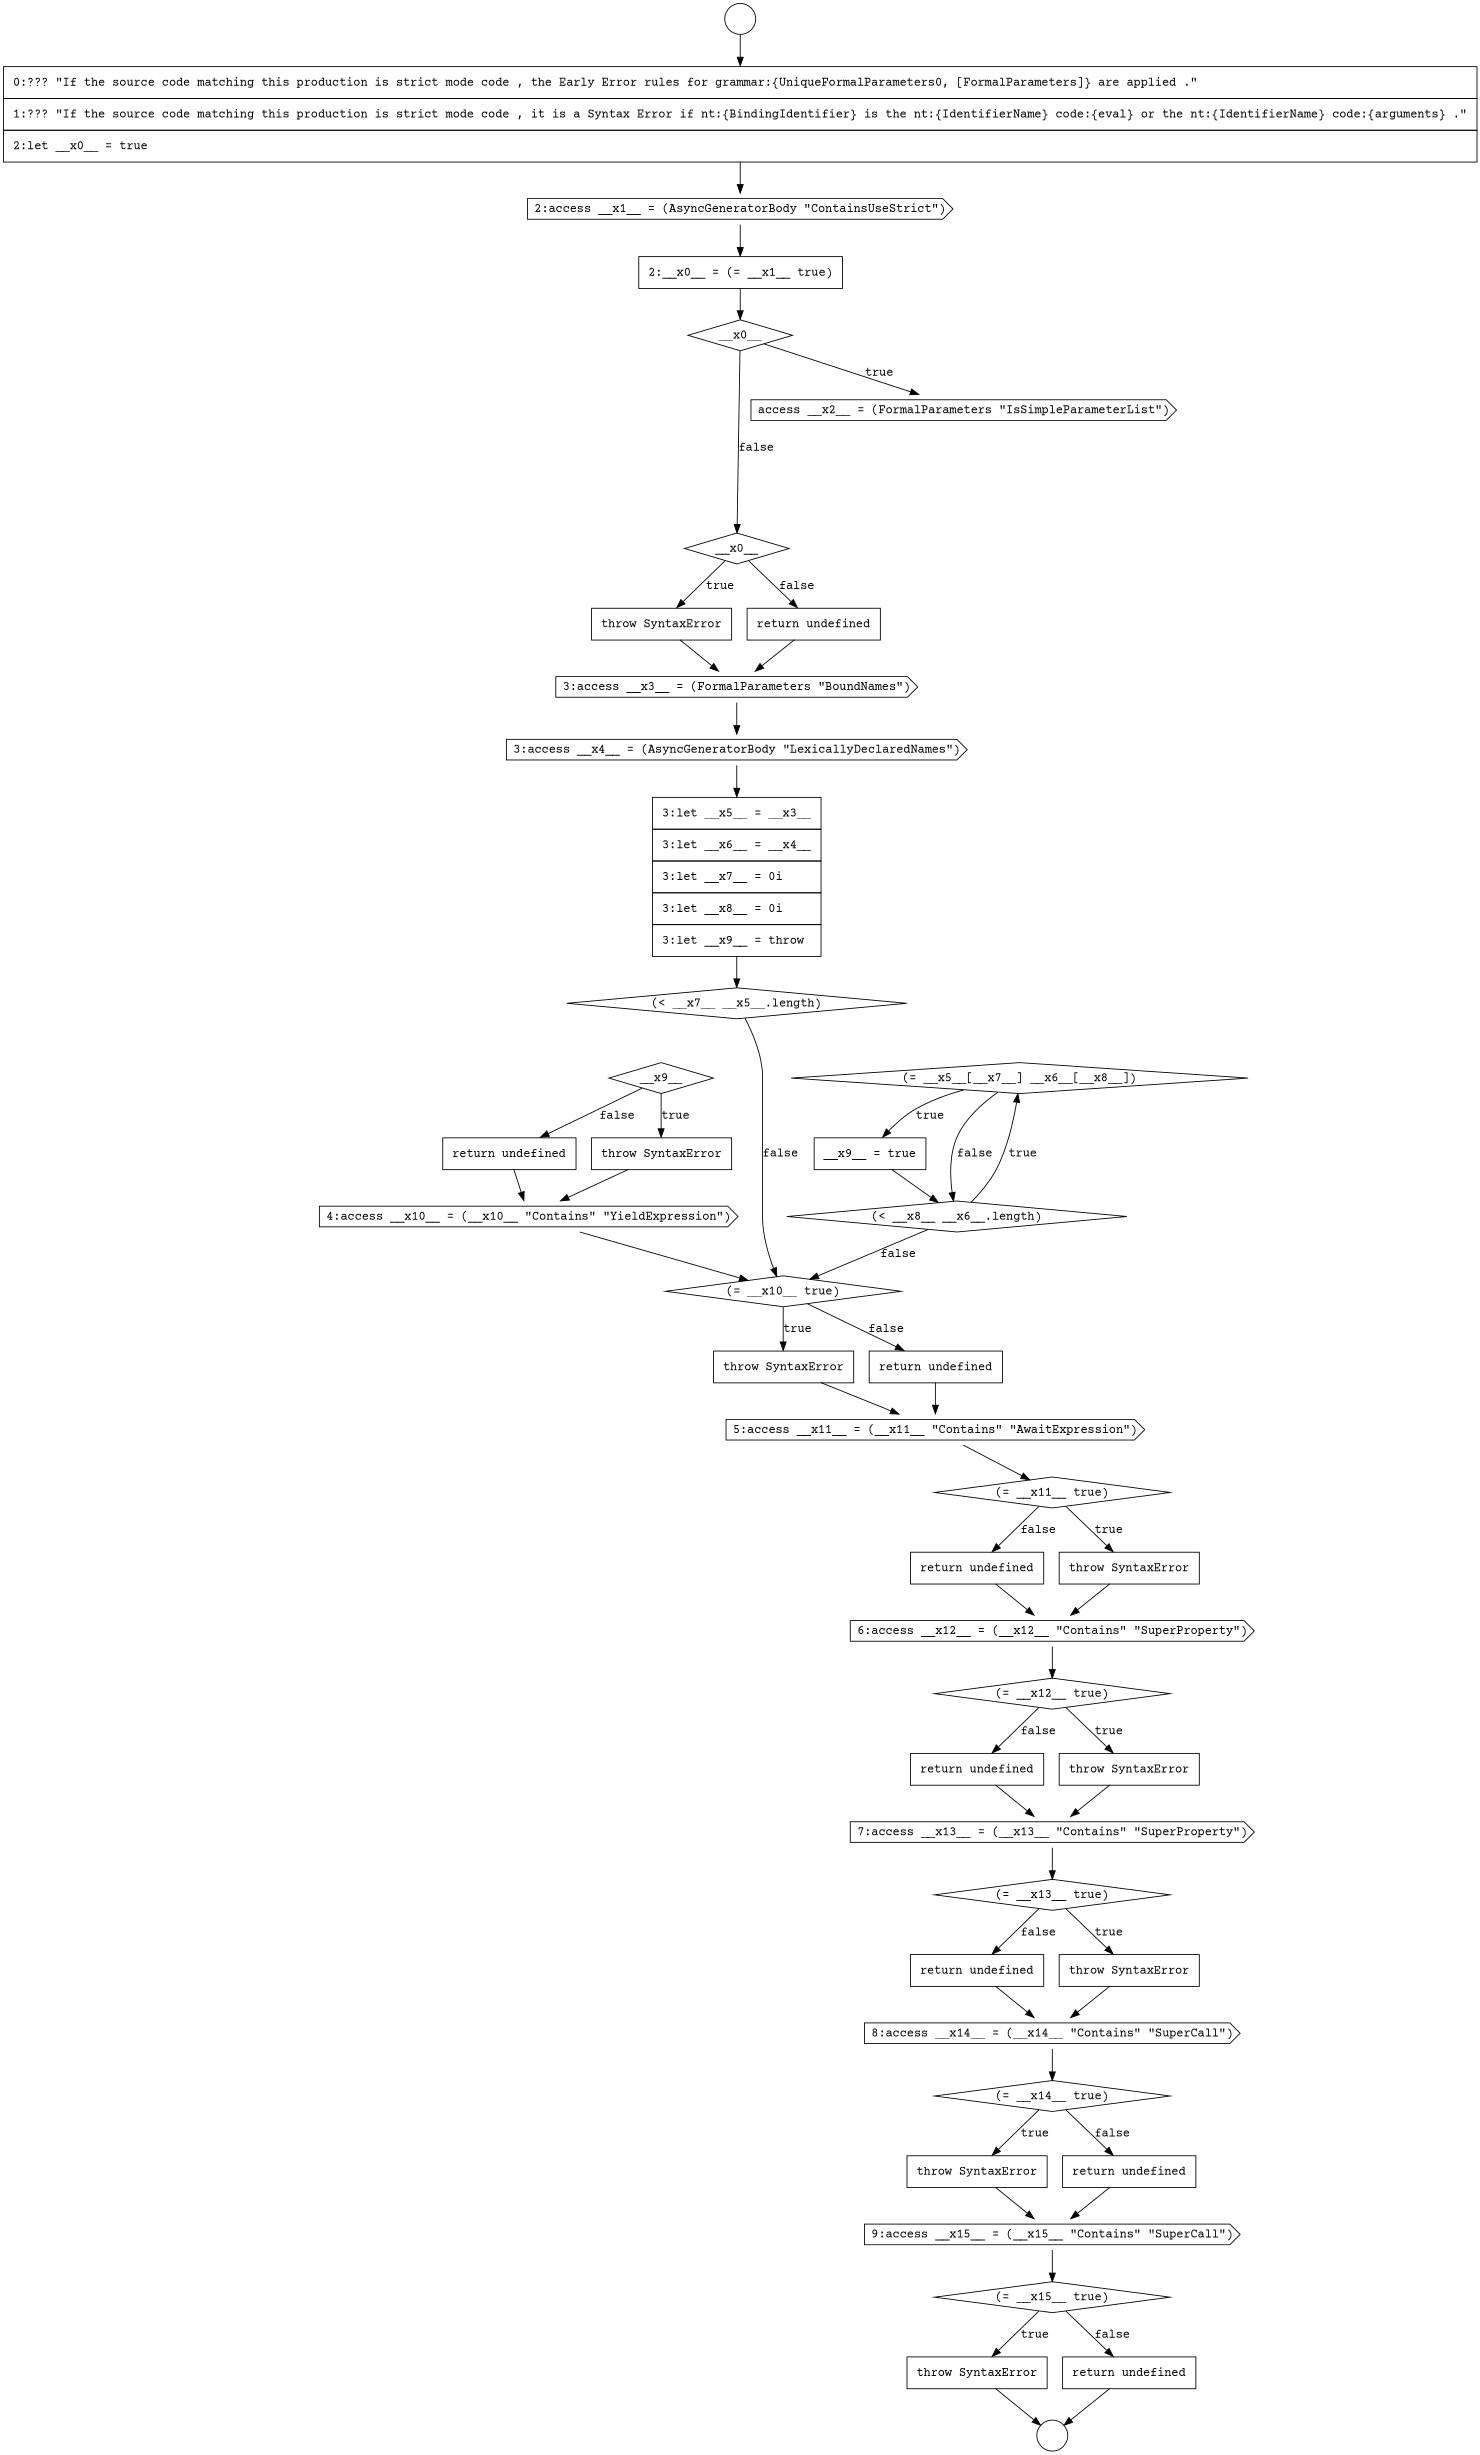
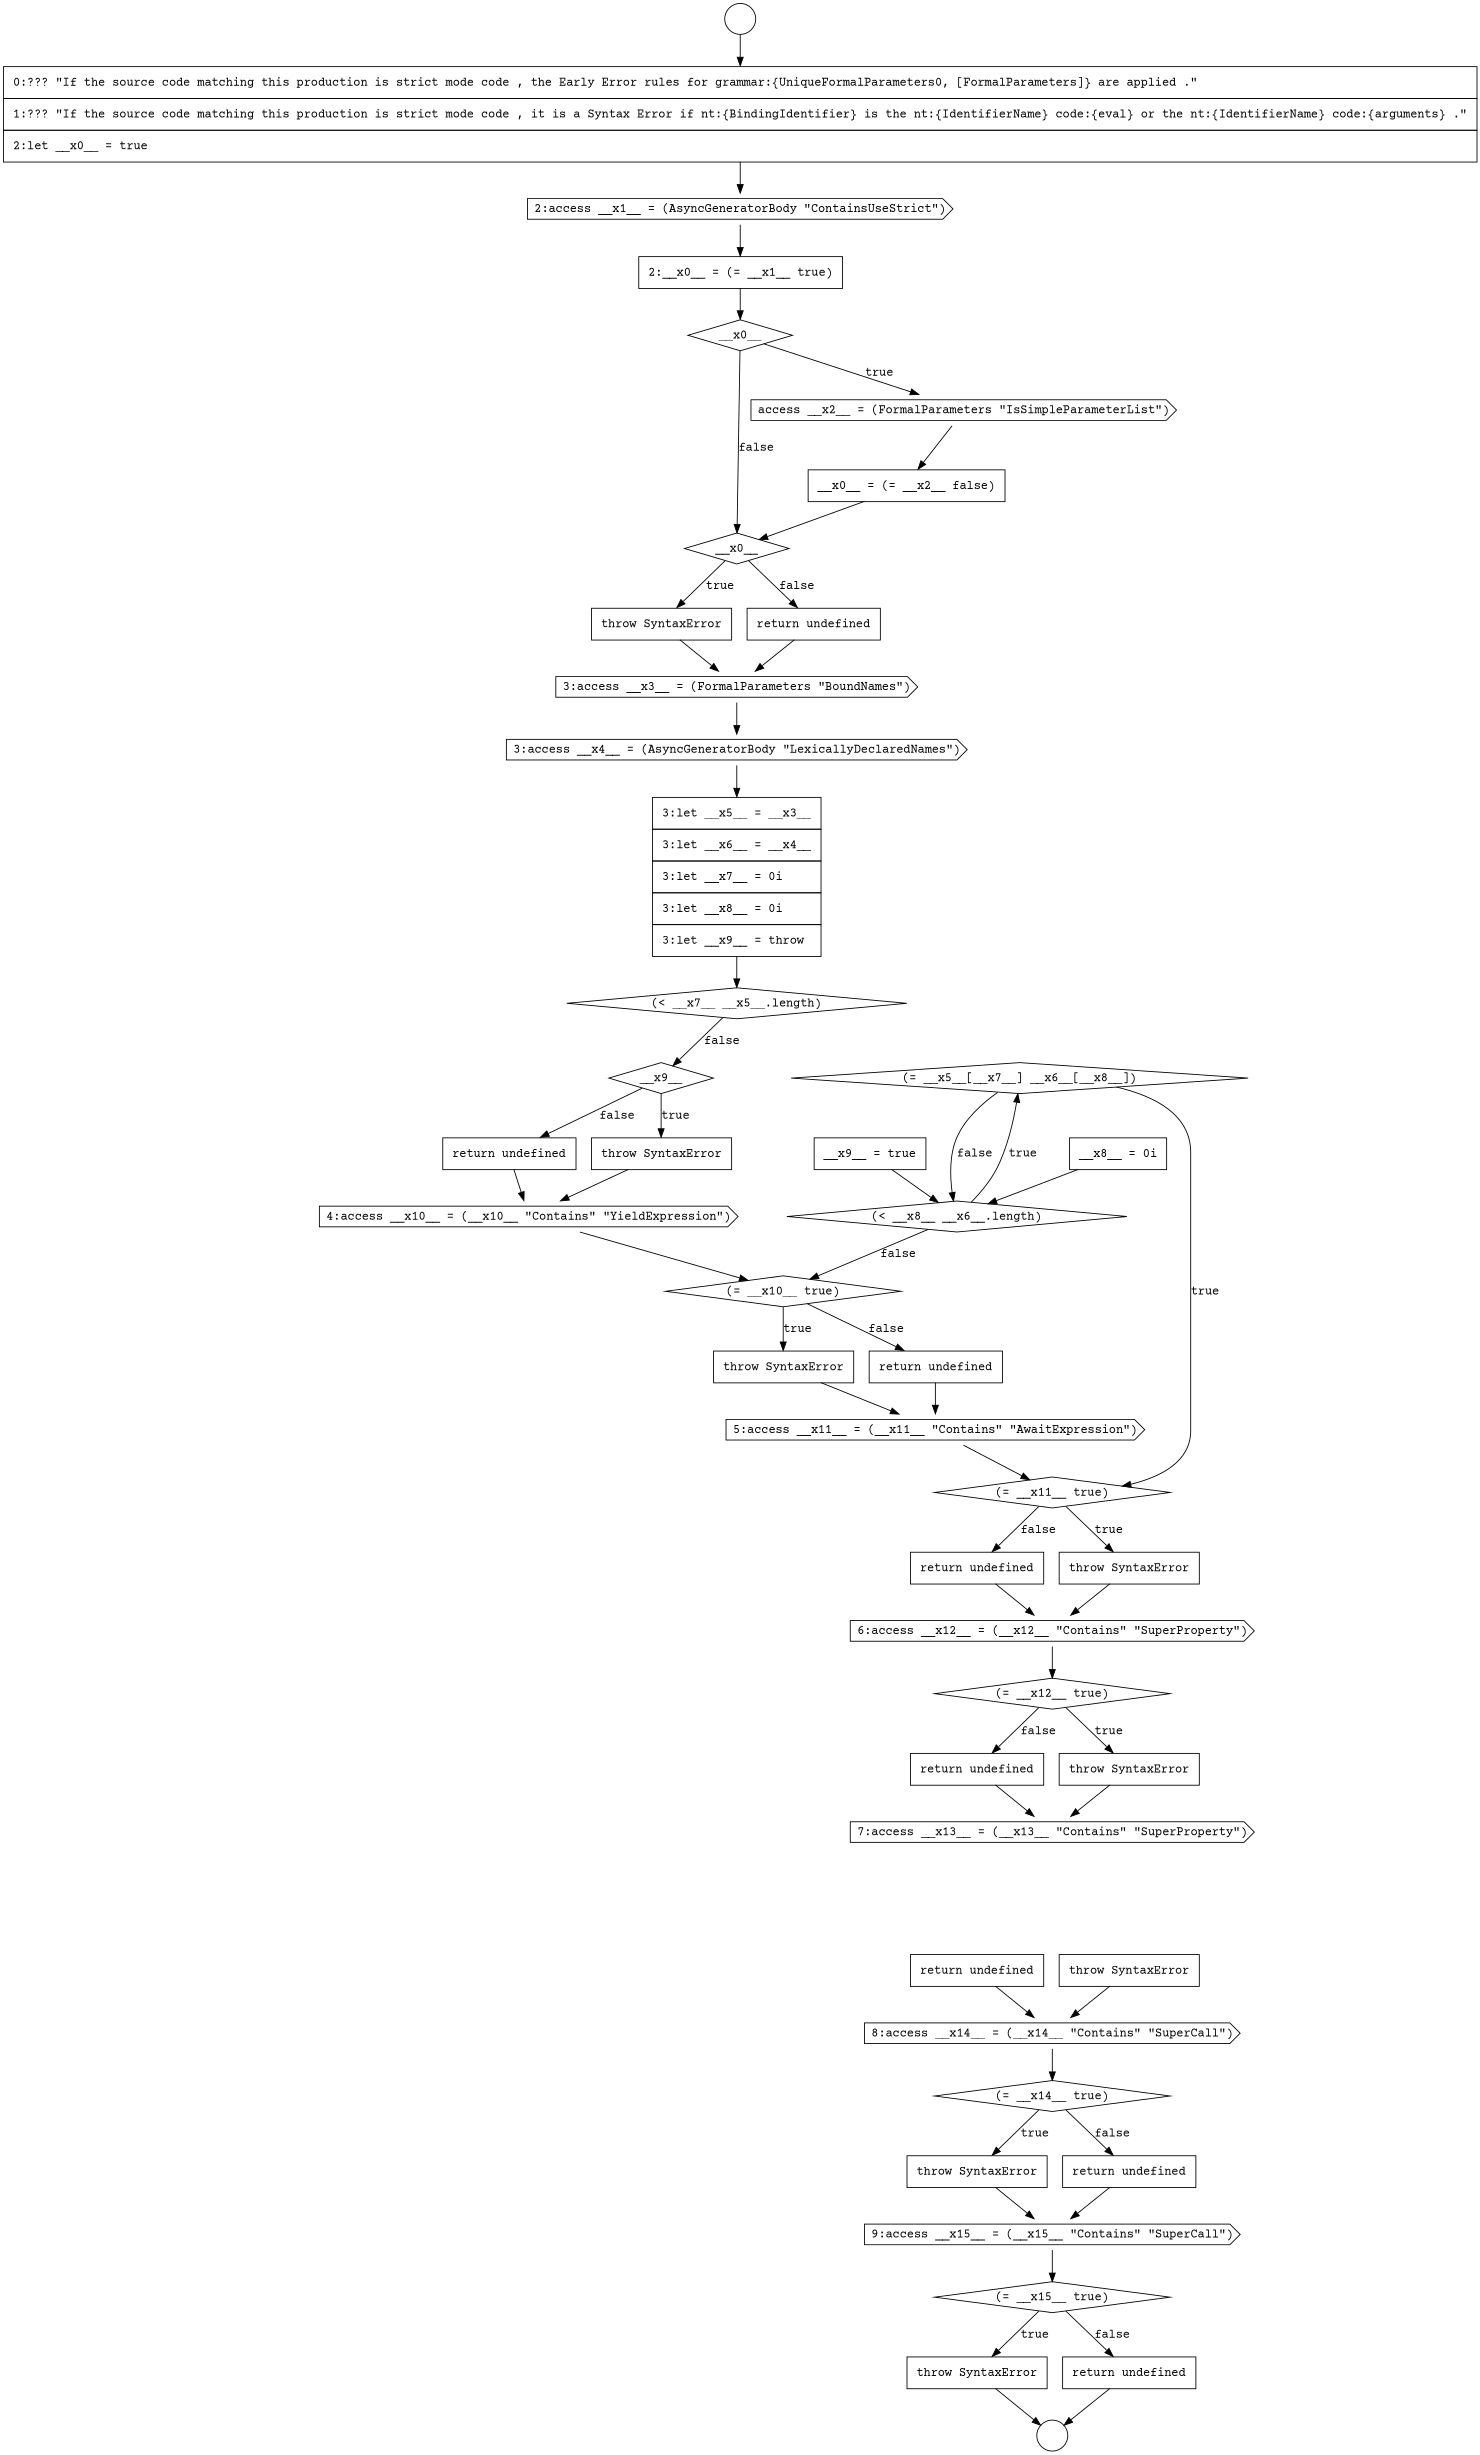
none -> (906, 485)
(923, 1105) -> (1191, 1281)
(763, 1142) -> (701, 1039)
none -> (1118, 1153)
(1052, 1895) -> none
